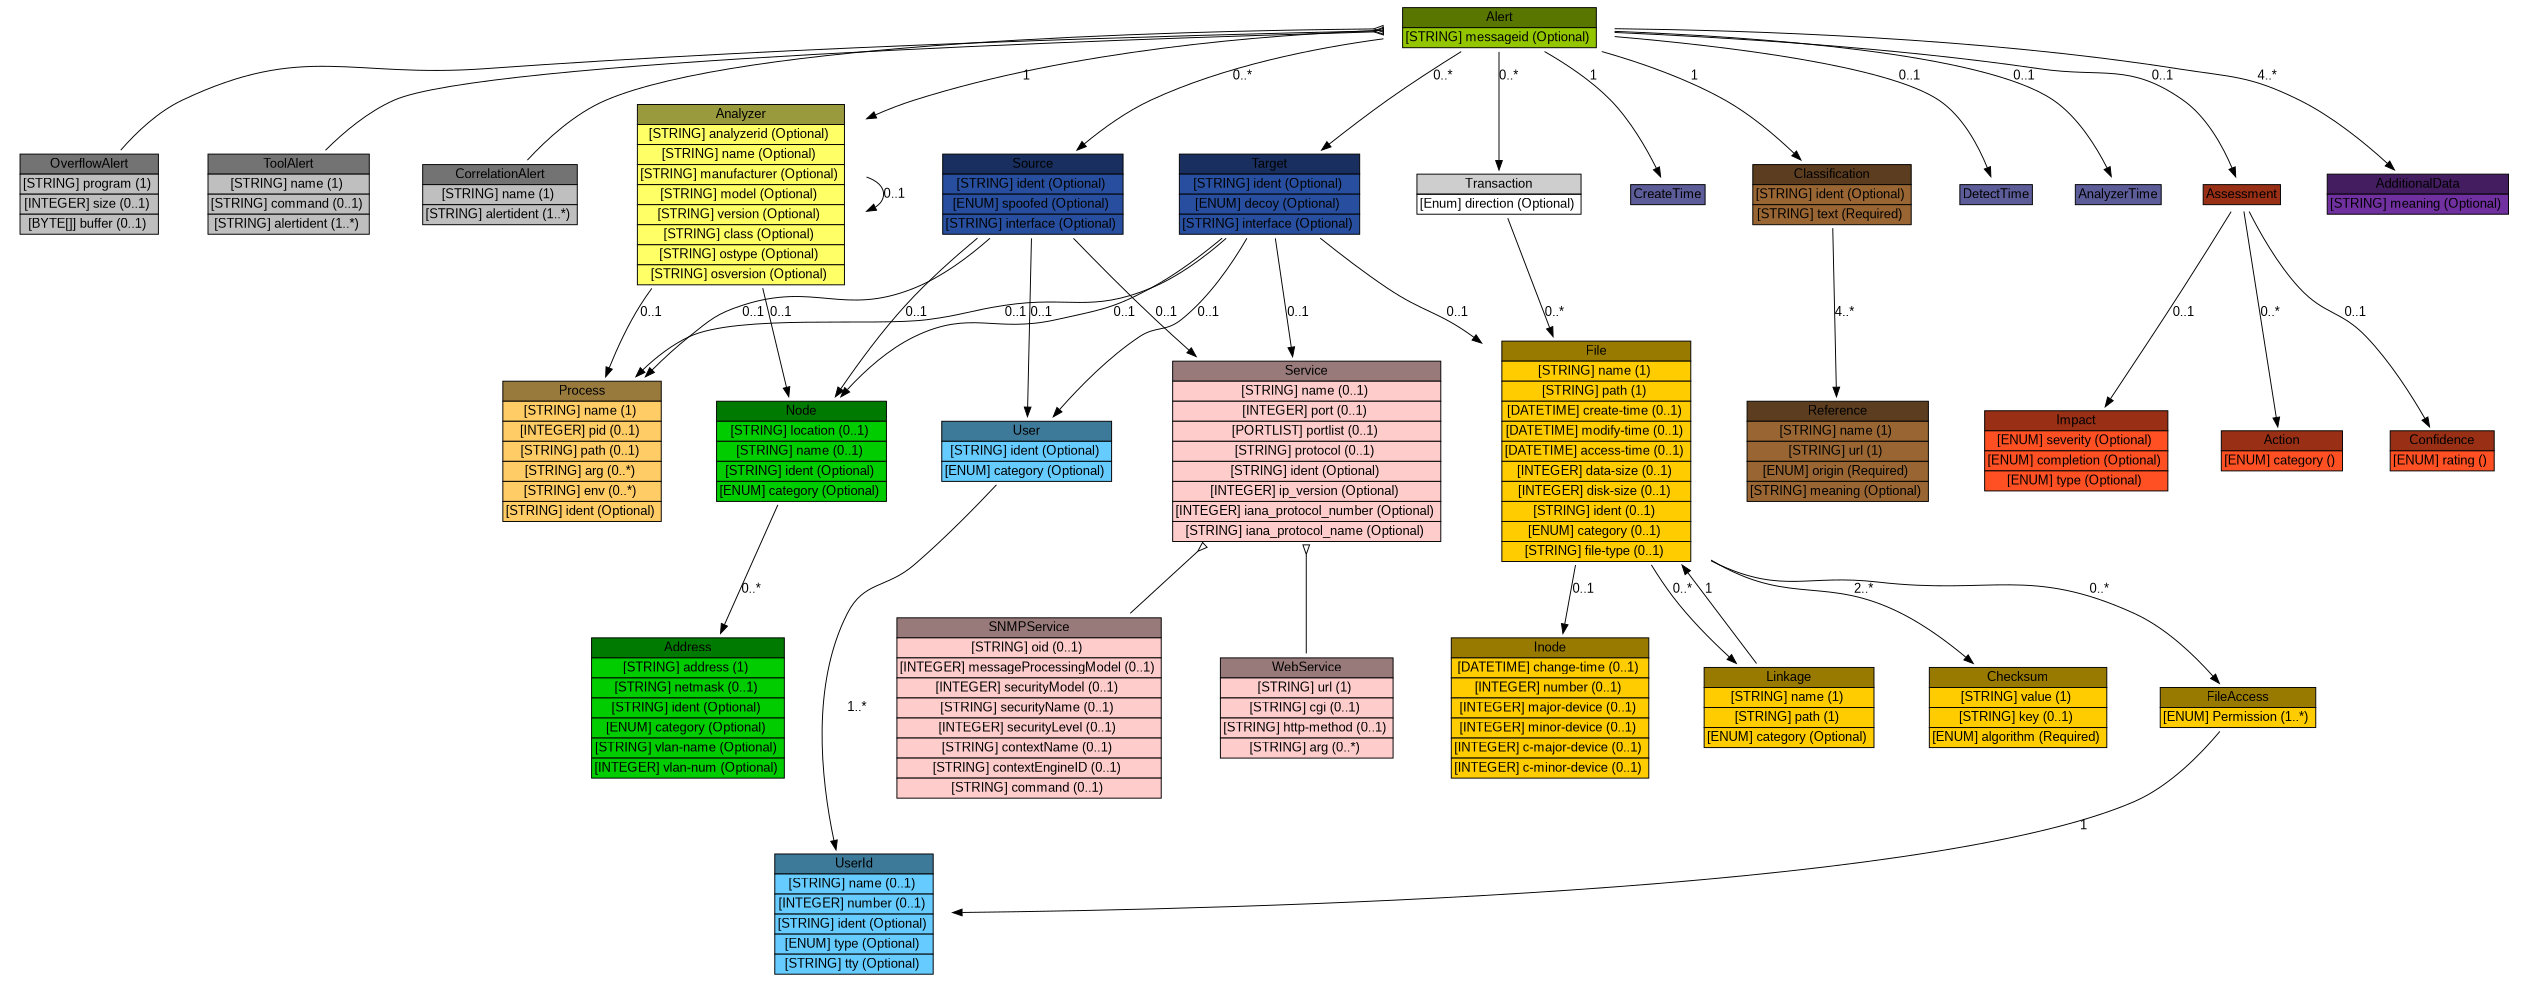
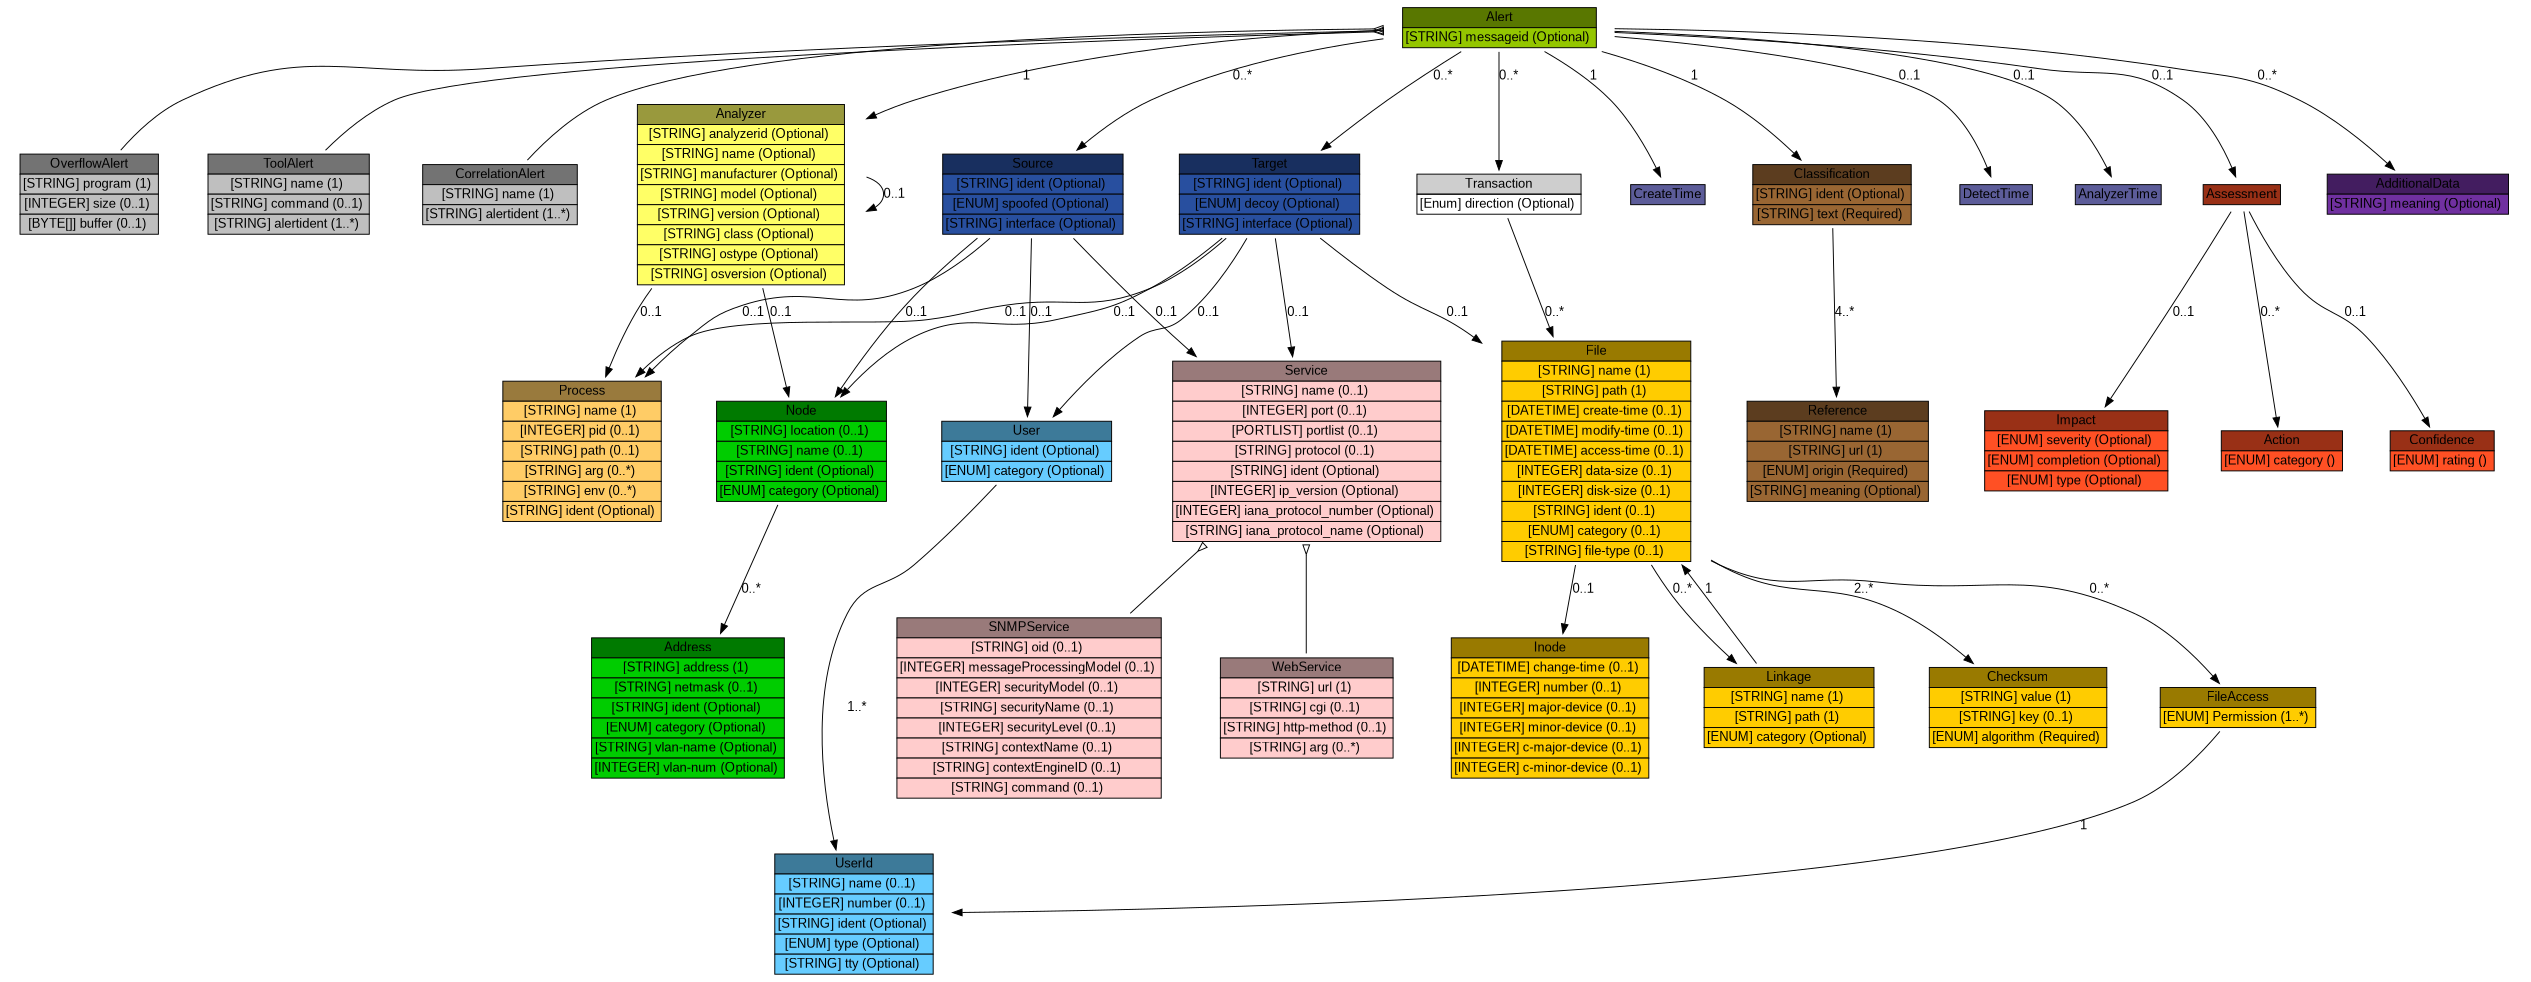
(2268, 76) -> (2268, 76)
